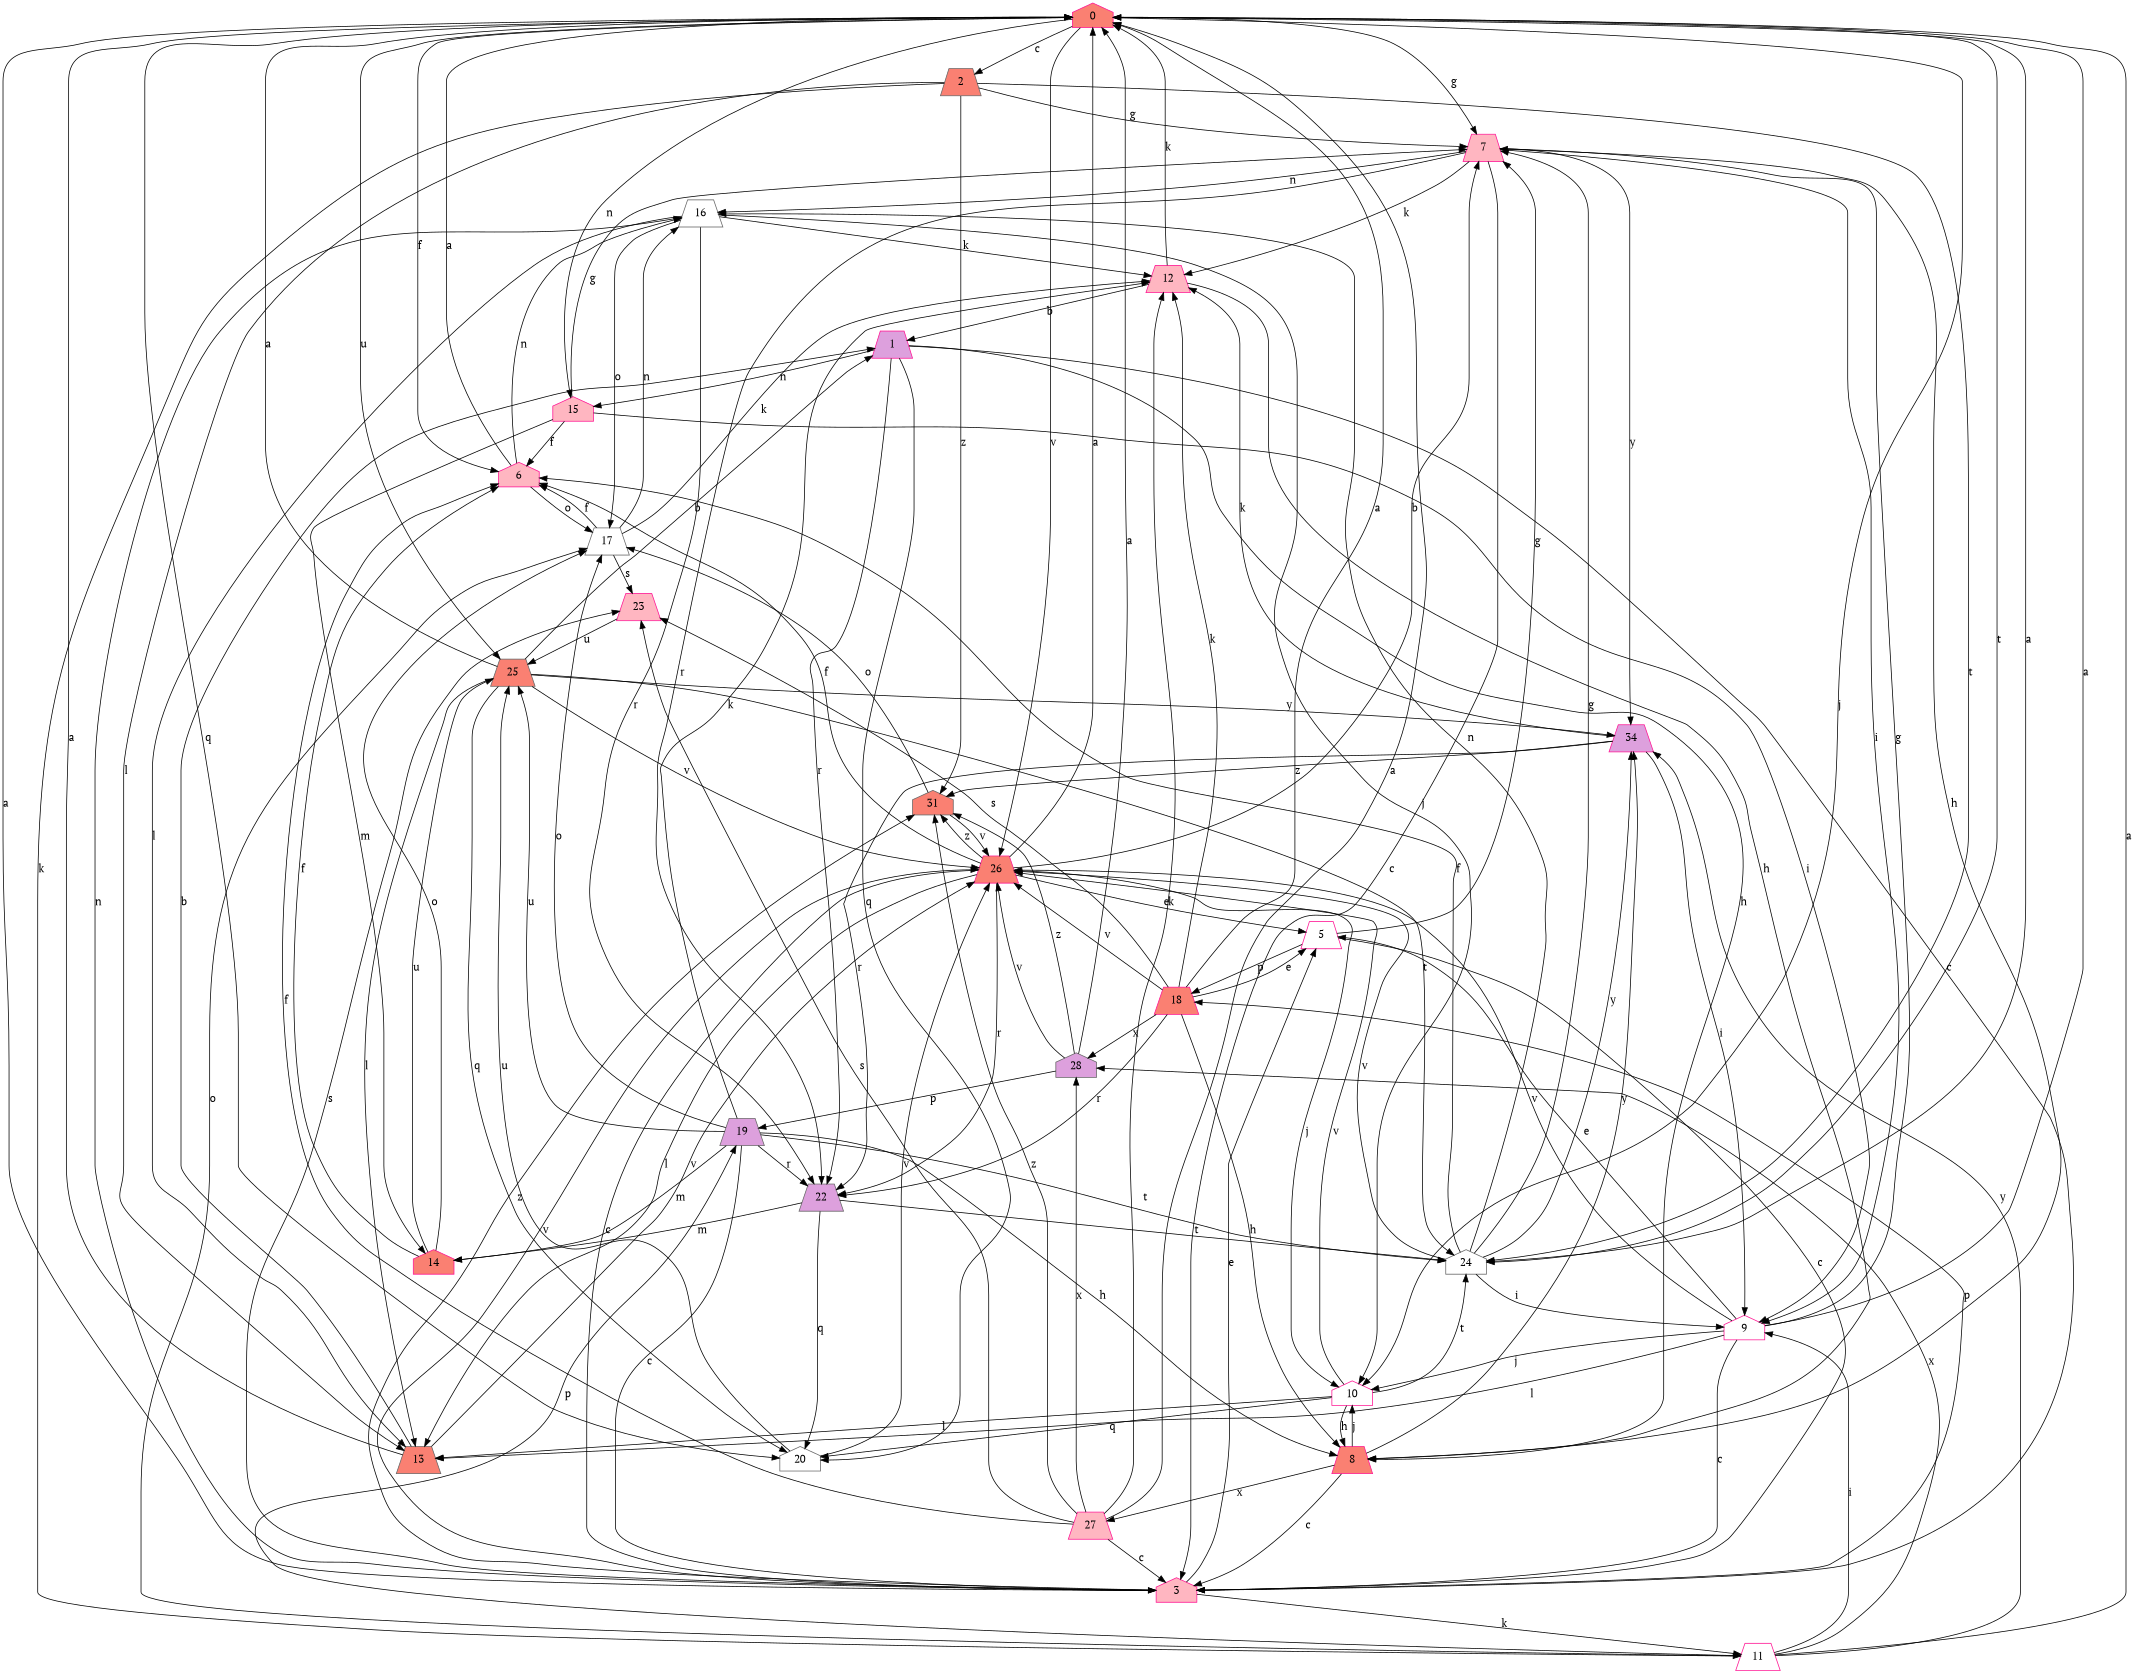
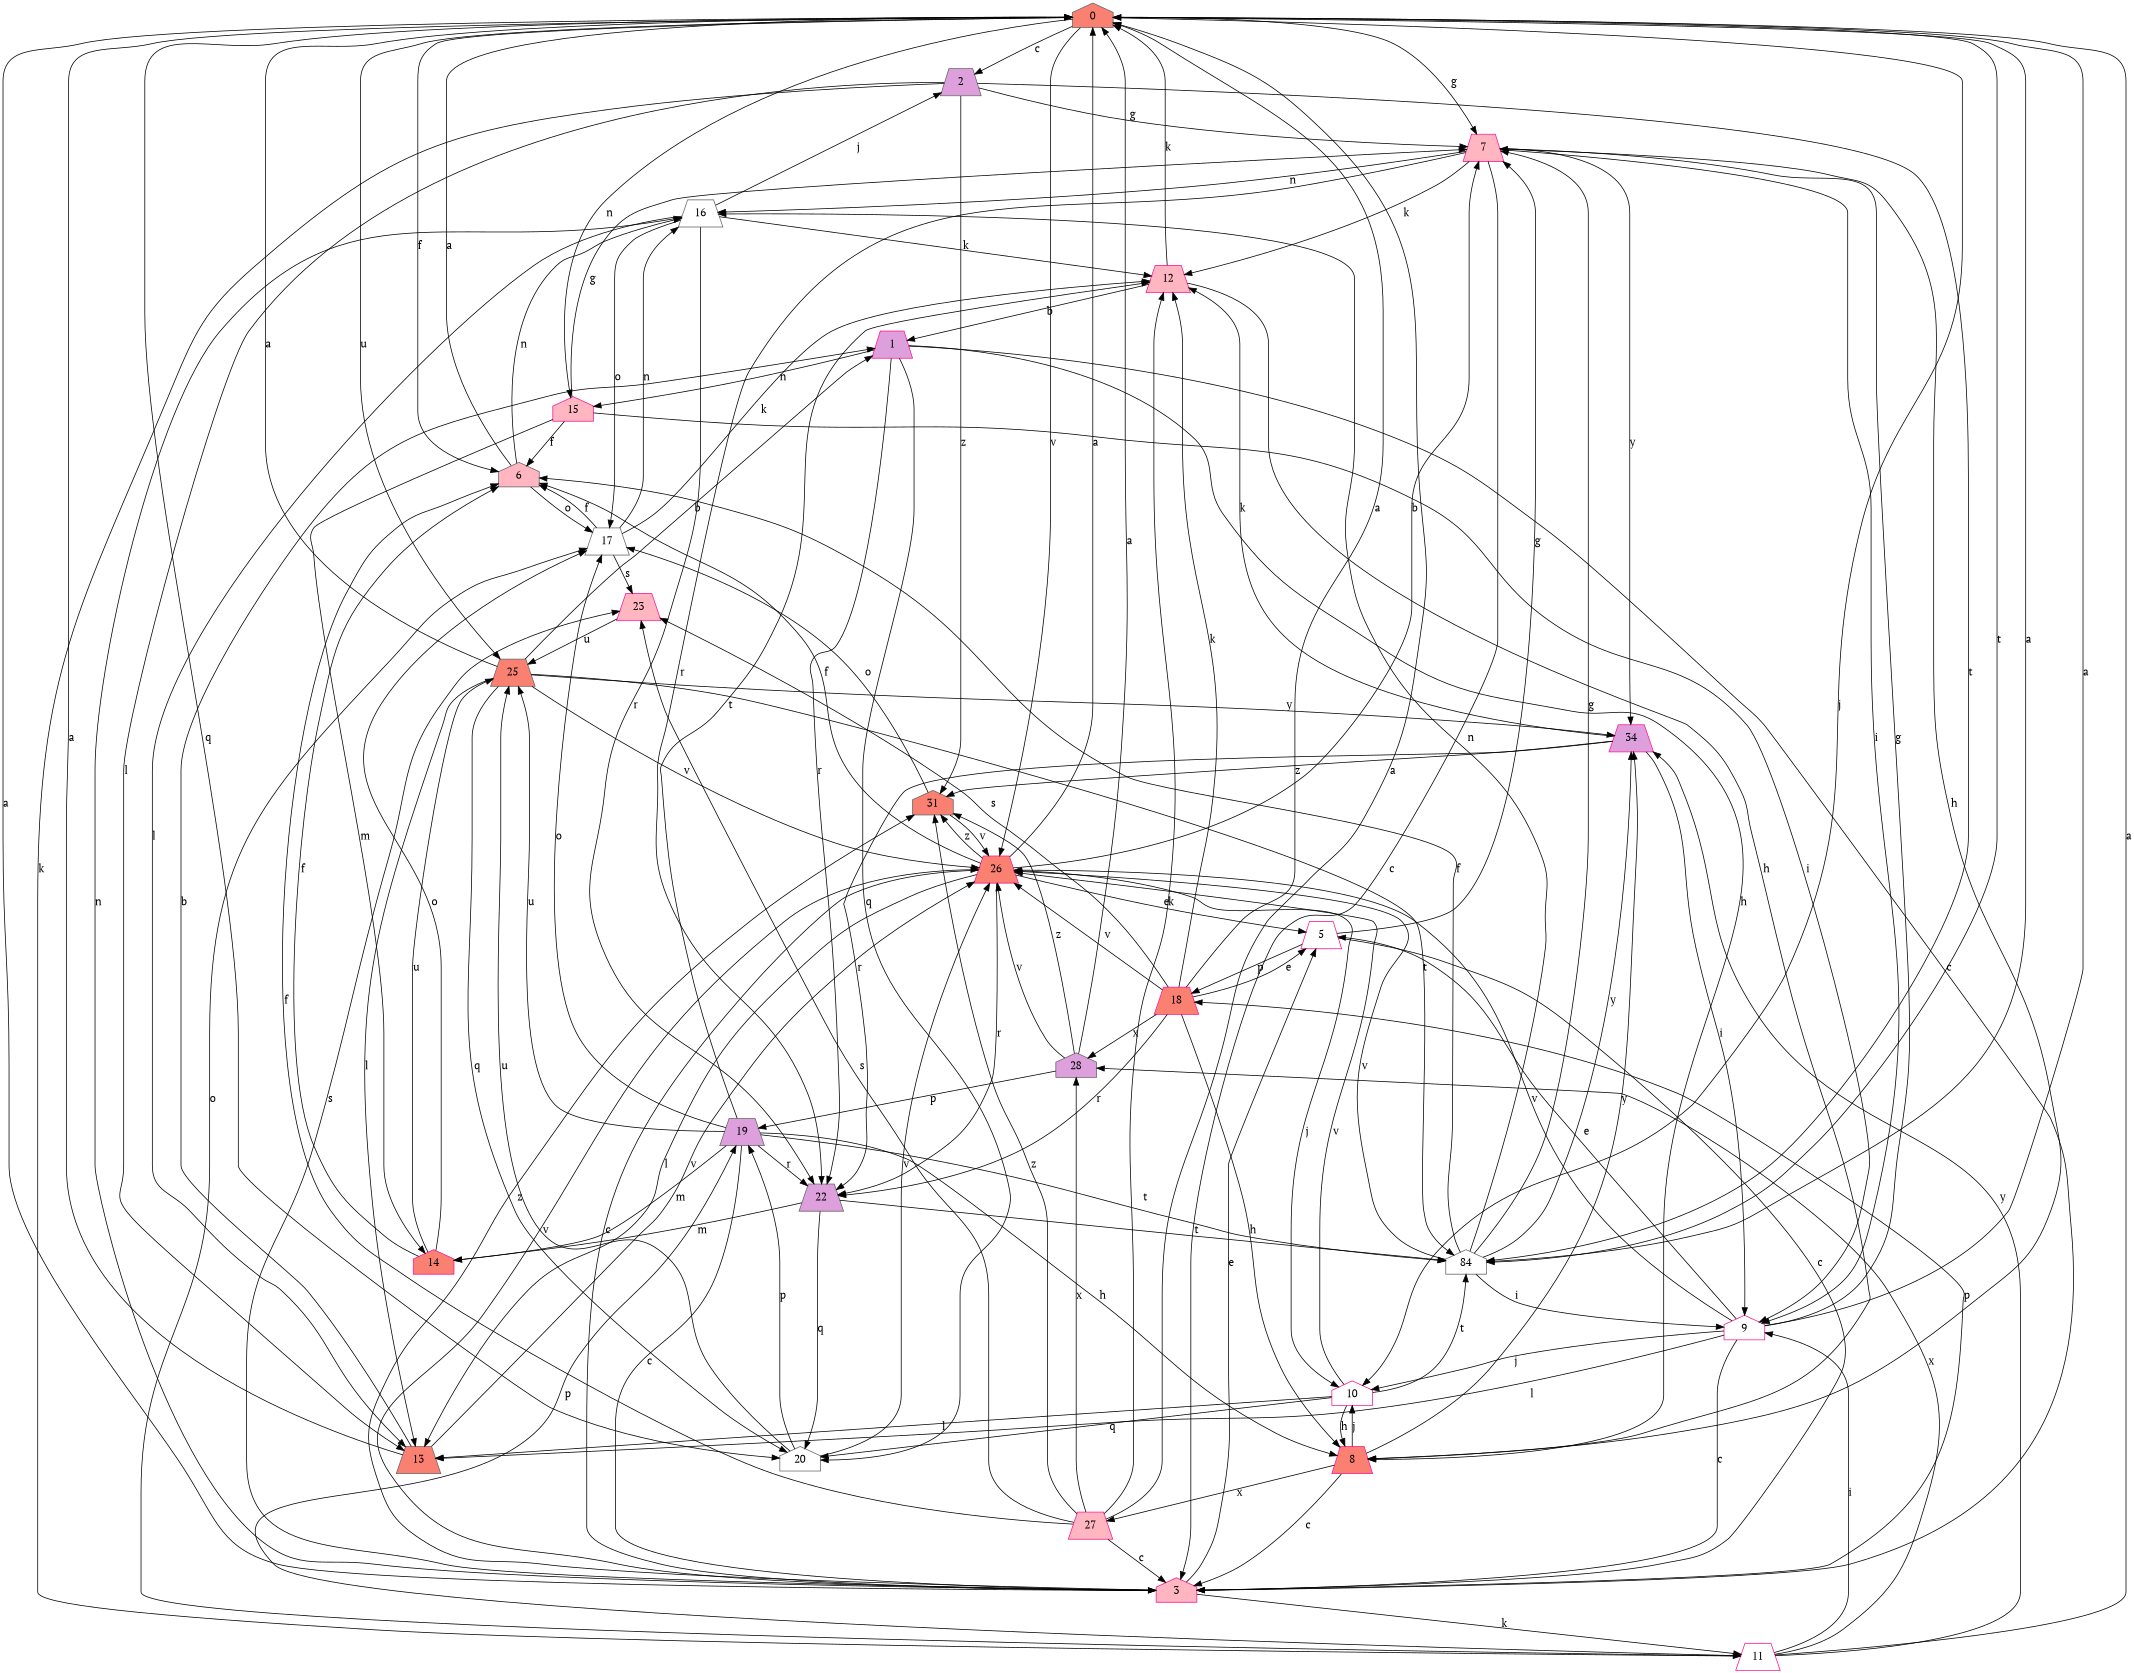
(1093, 17) -> (1093, 17)
(961, 82) -> (961, 82)
(519, 476) -> (519, 476)
(1275, 605) -> (825, 151)
(731, 706) -> (731, 706)
(1466, 1263) -> (1466, 1263)
none -> (780, 1300)
